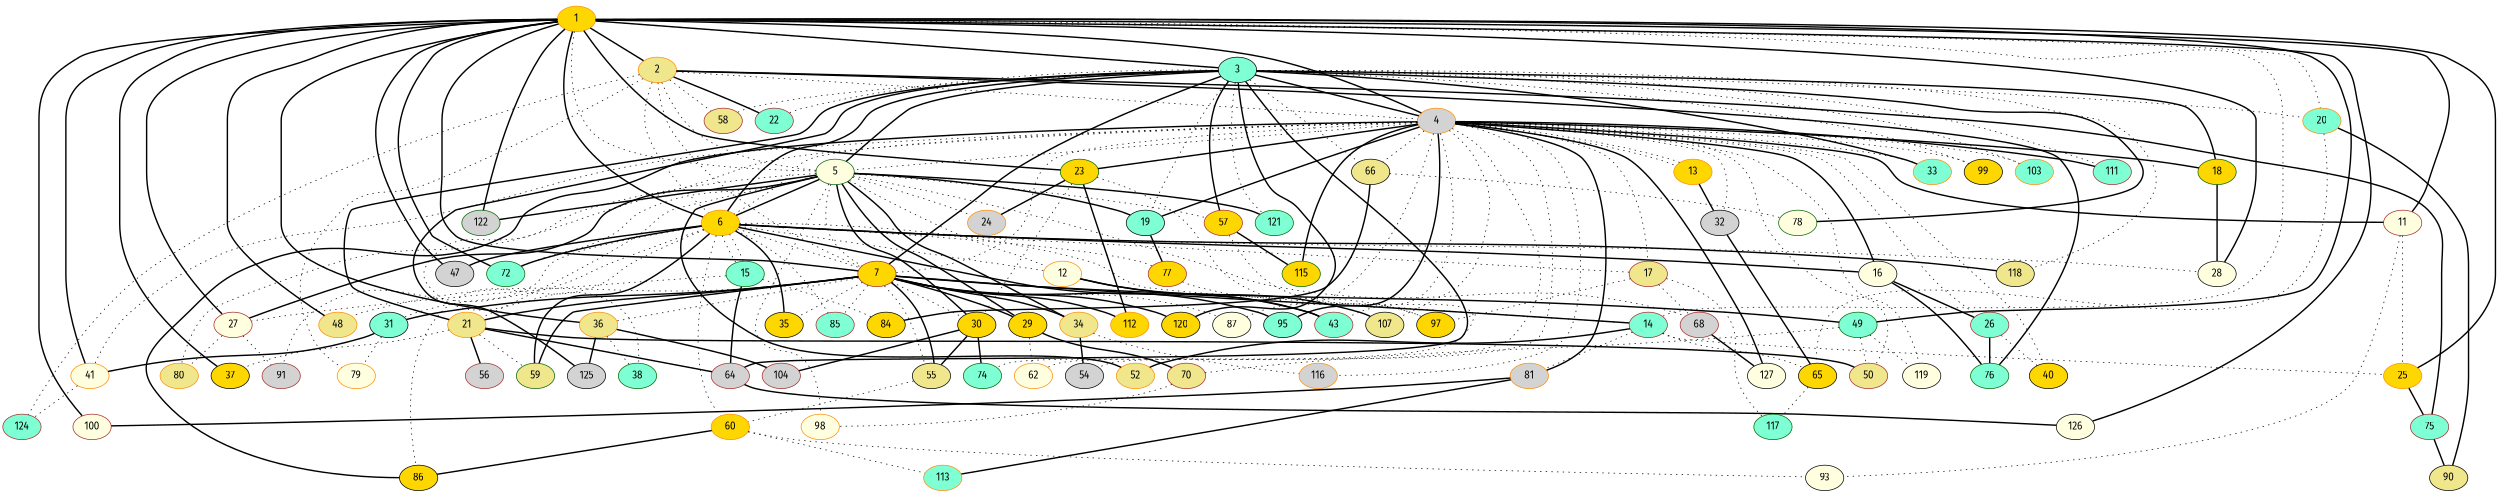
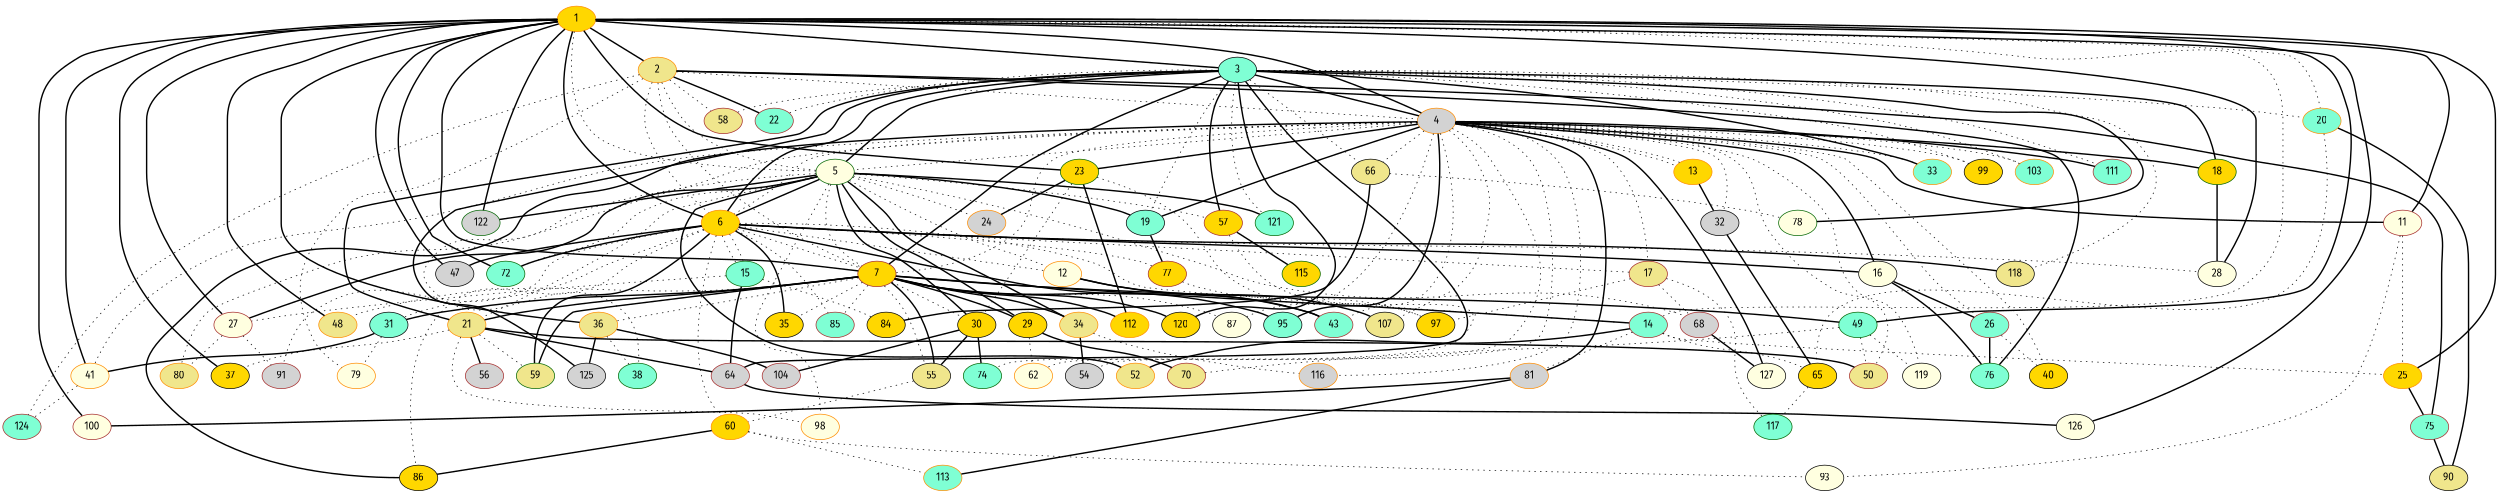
(1336, 171) -> none
(1007, 417) -> (603, 409)
